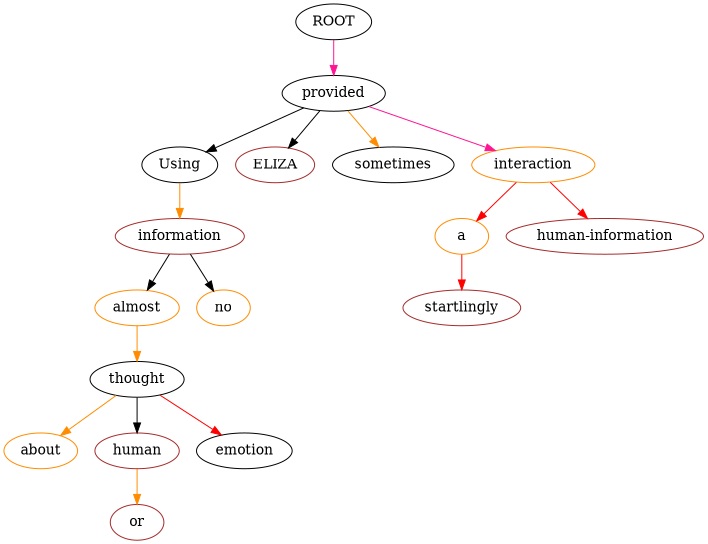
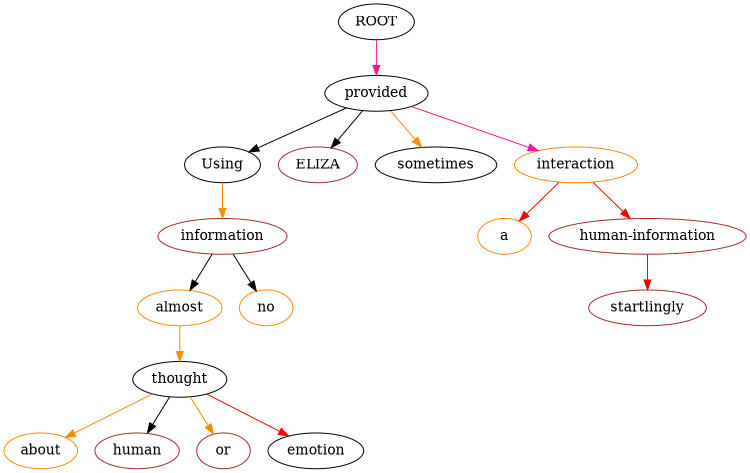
(462, 267) -> (648, 267)
(137, 482) -> (199, 411)
